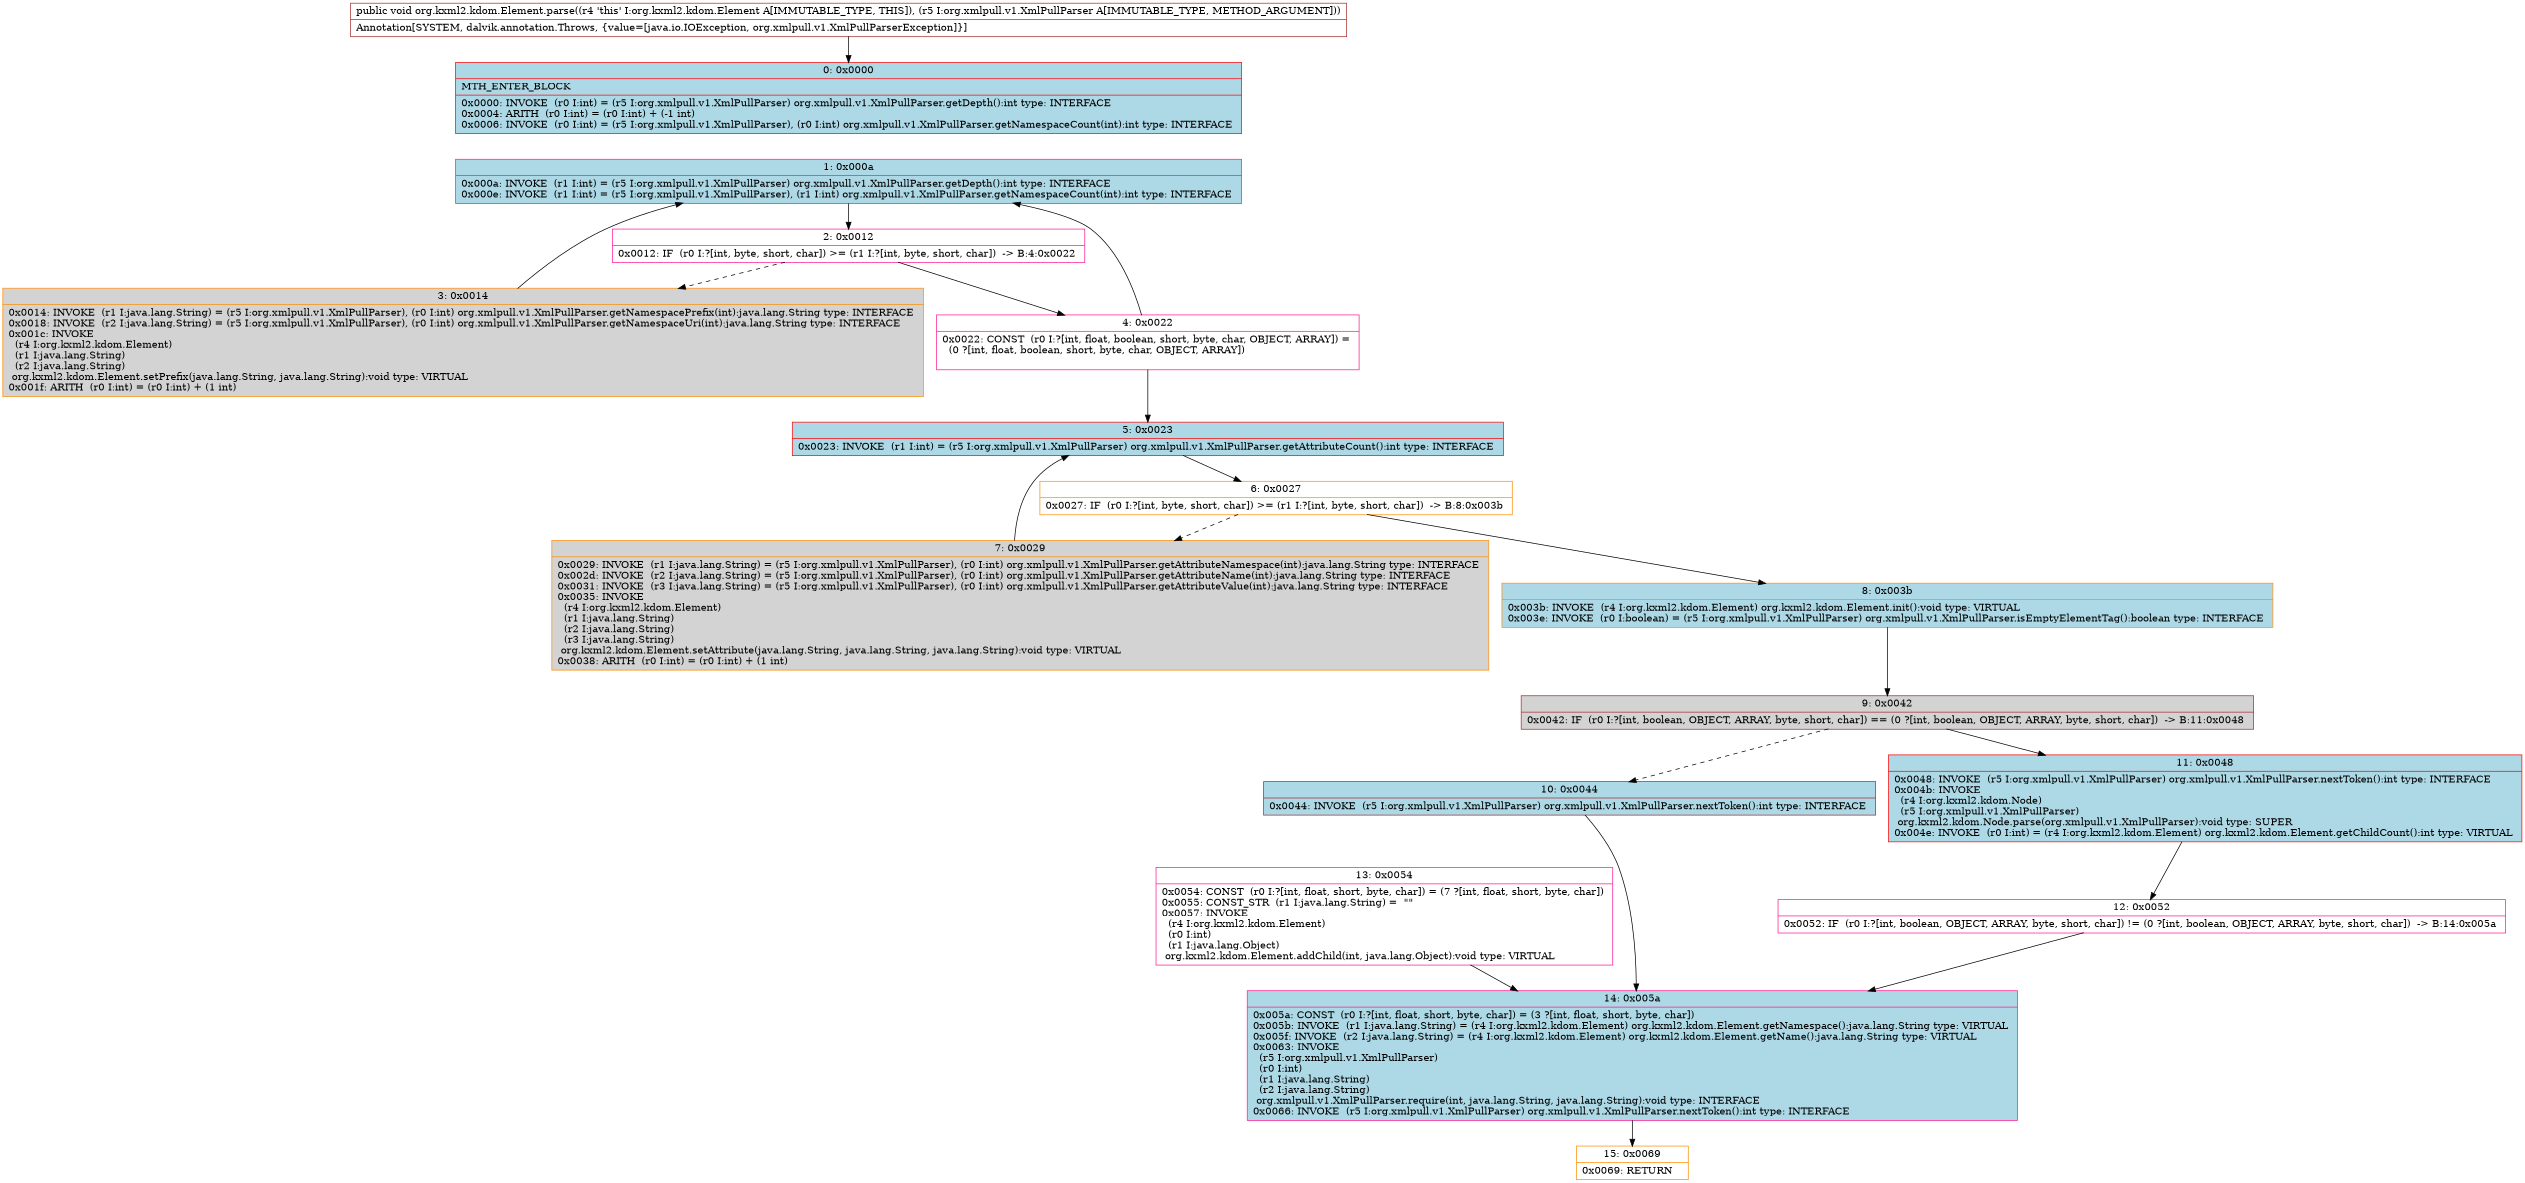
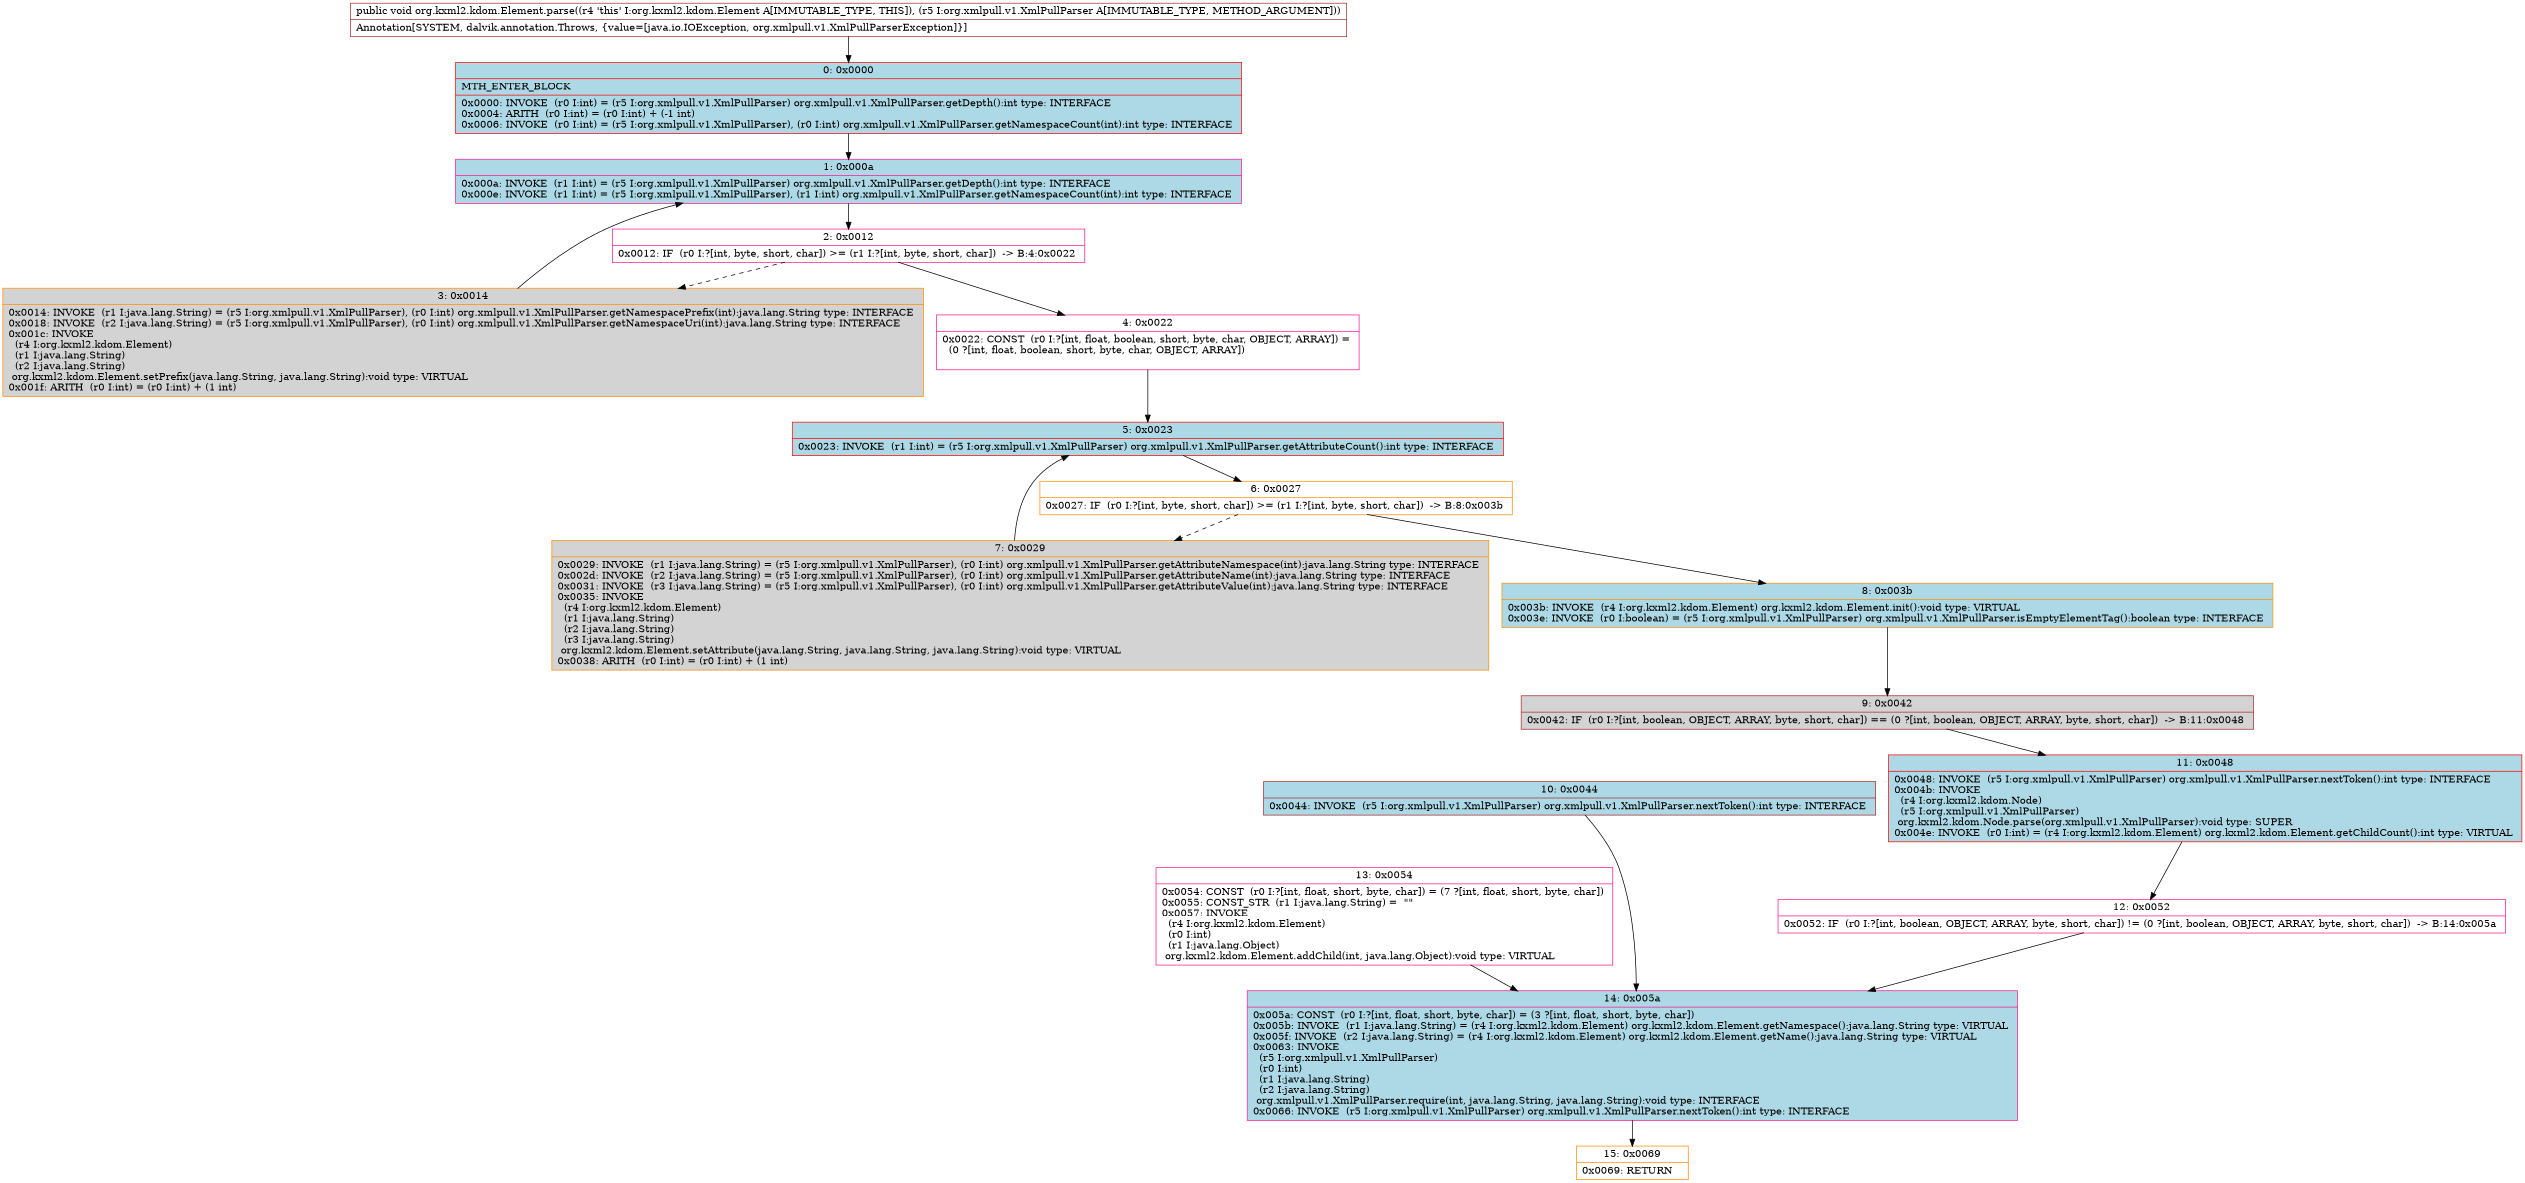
(1101, 238) -> (849, 143)
(1732, 754) -> none
